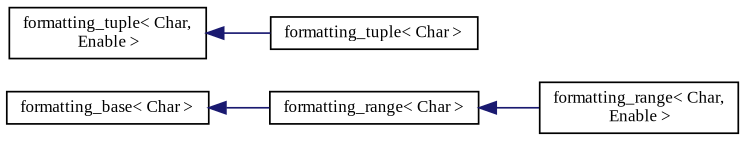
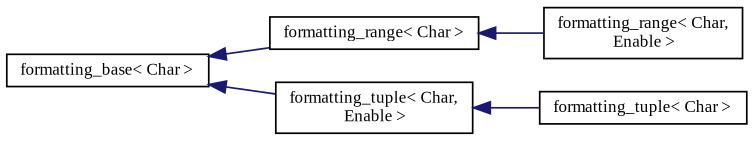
none -> (251, 90)
